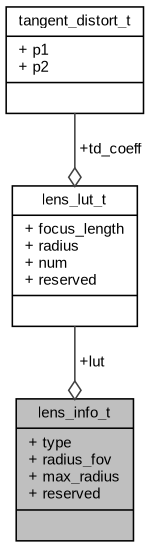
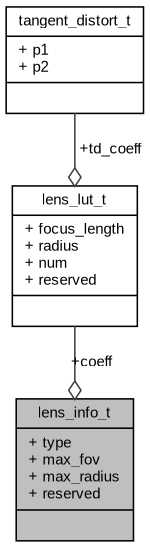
(90, 363) -> (90, 363)
(71, 460) -> (65, 460)
